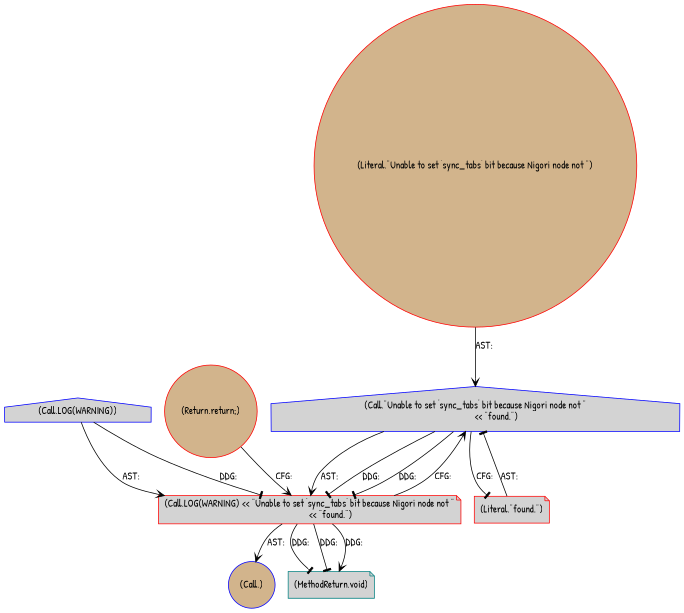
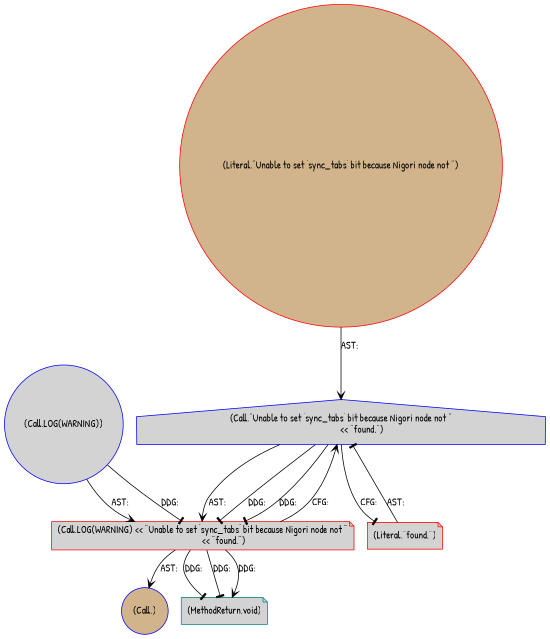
(78, 411) -> (64, 424)
(211, 411) -> none
